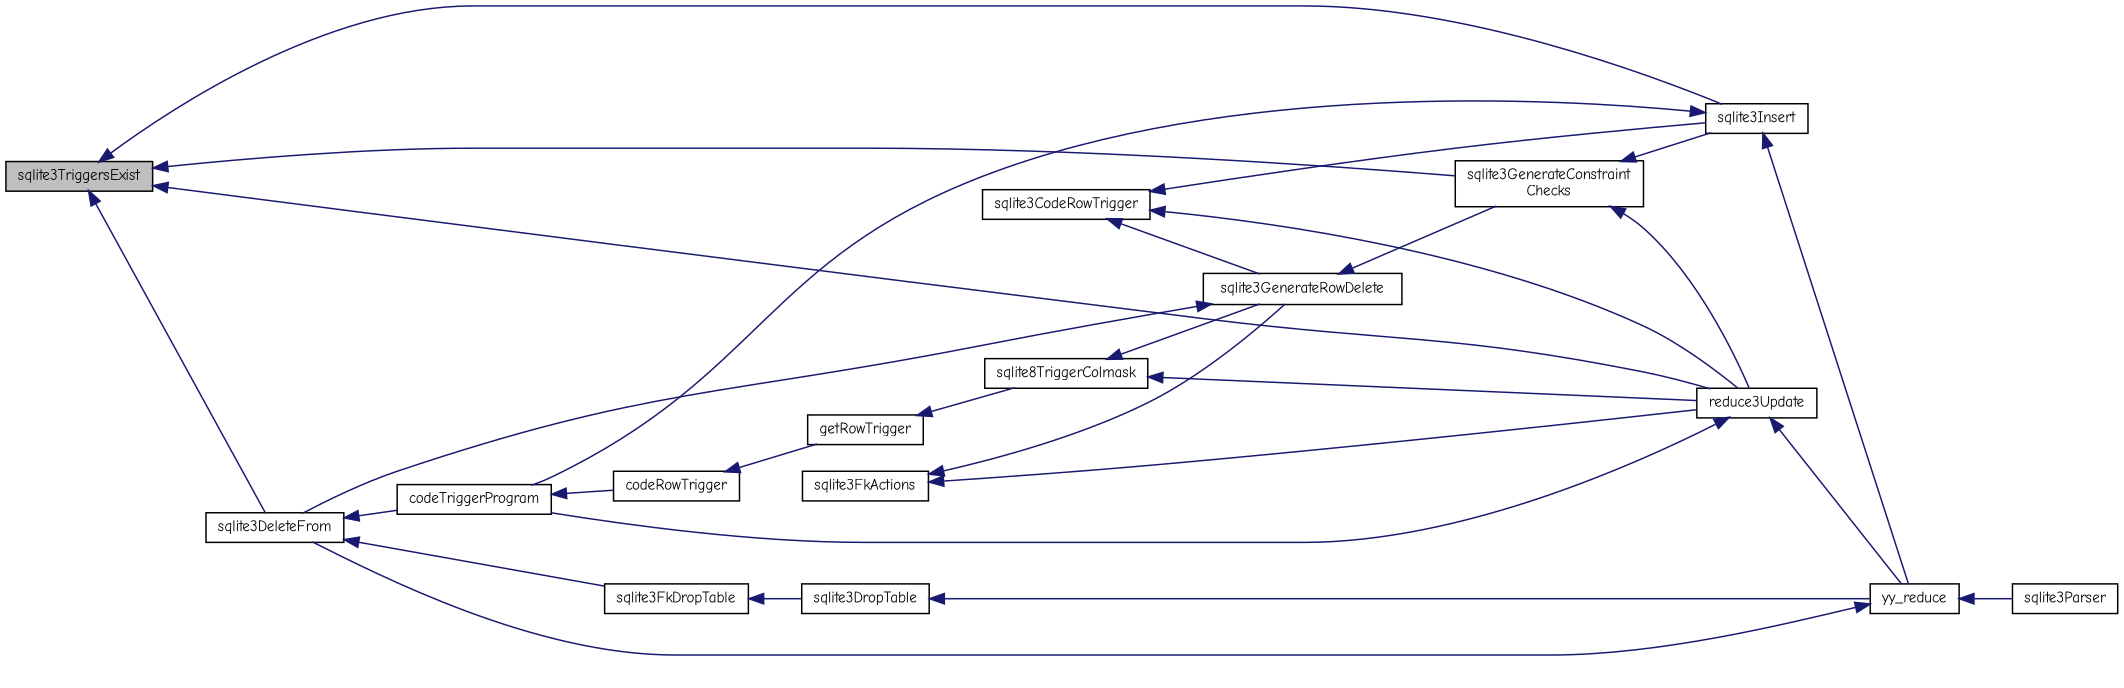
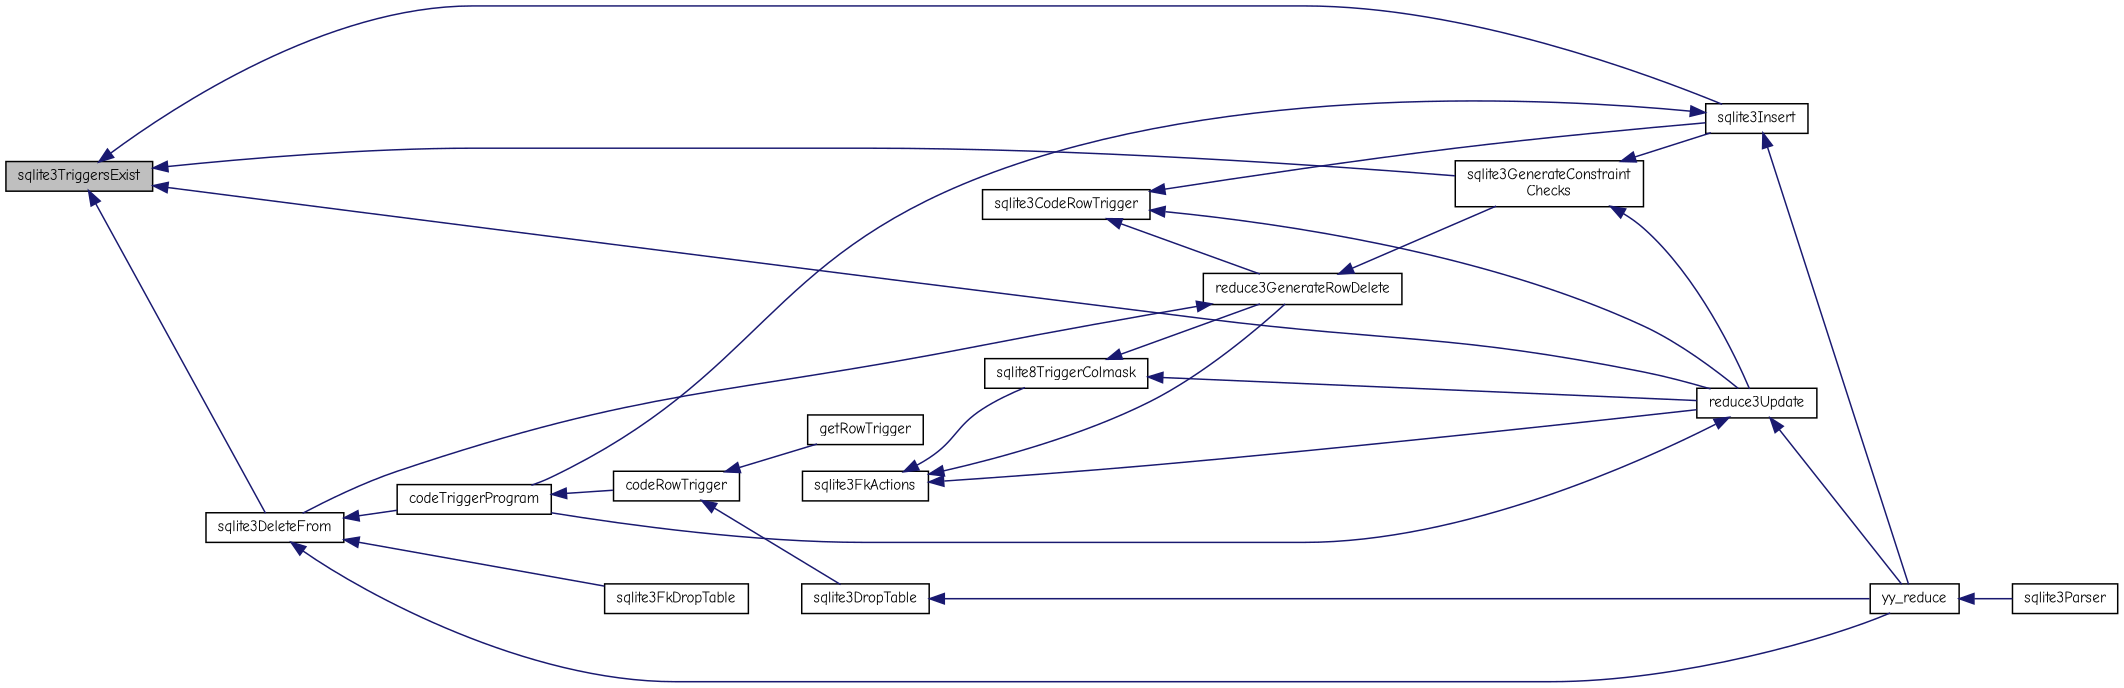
(1303, 289) -> (1303, 289)
(973, 400) -> (967, 421)
(783, 599) -> (784, 550)
(1076, 655) -> (1087, 682)
